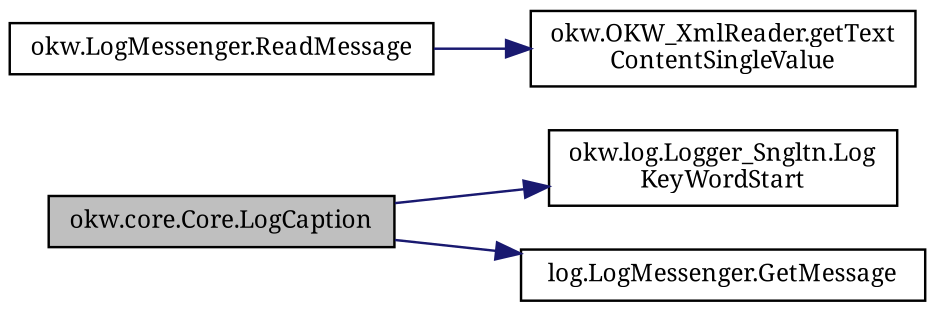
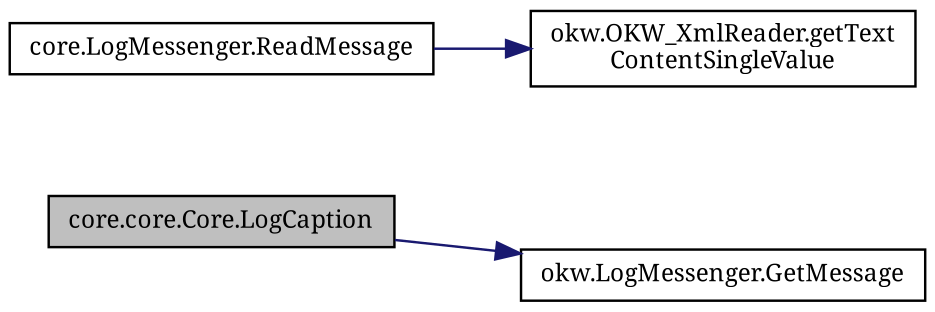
(222, 49) -> (222, 49)
(723, 168) -> none
(222, 222) -> (222, 222)
(723, 275) -> (723, 275)
